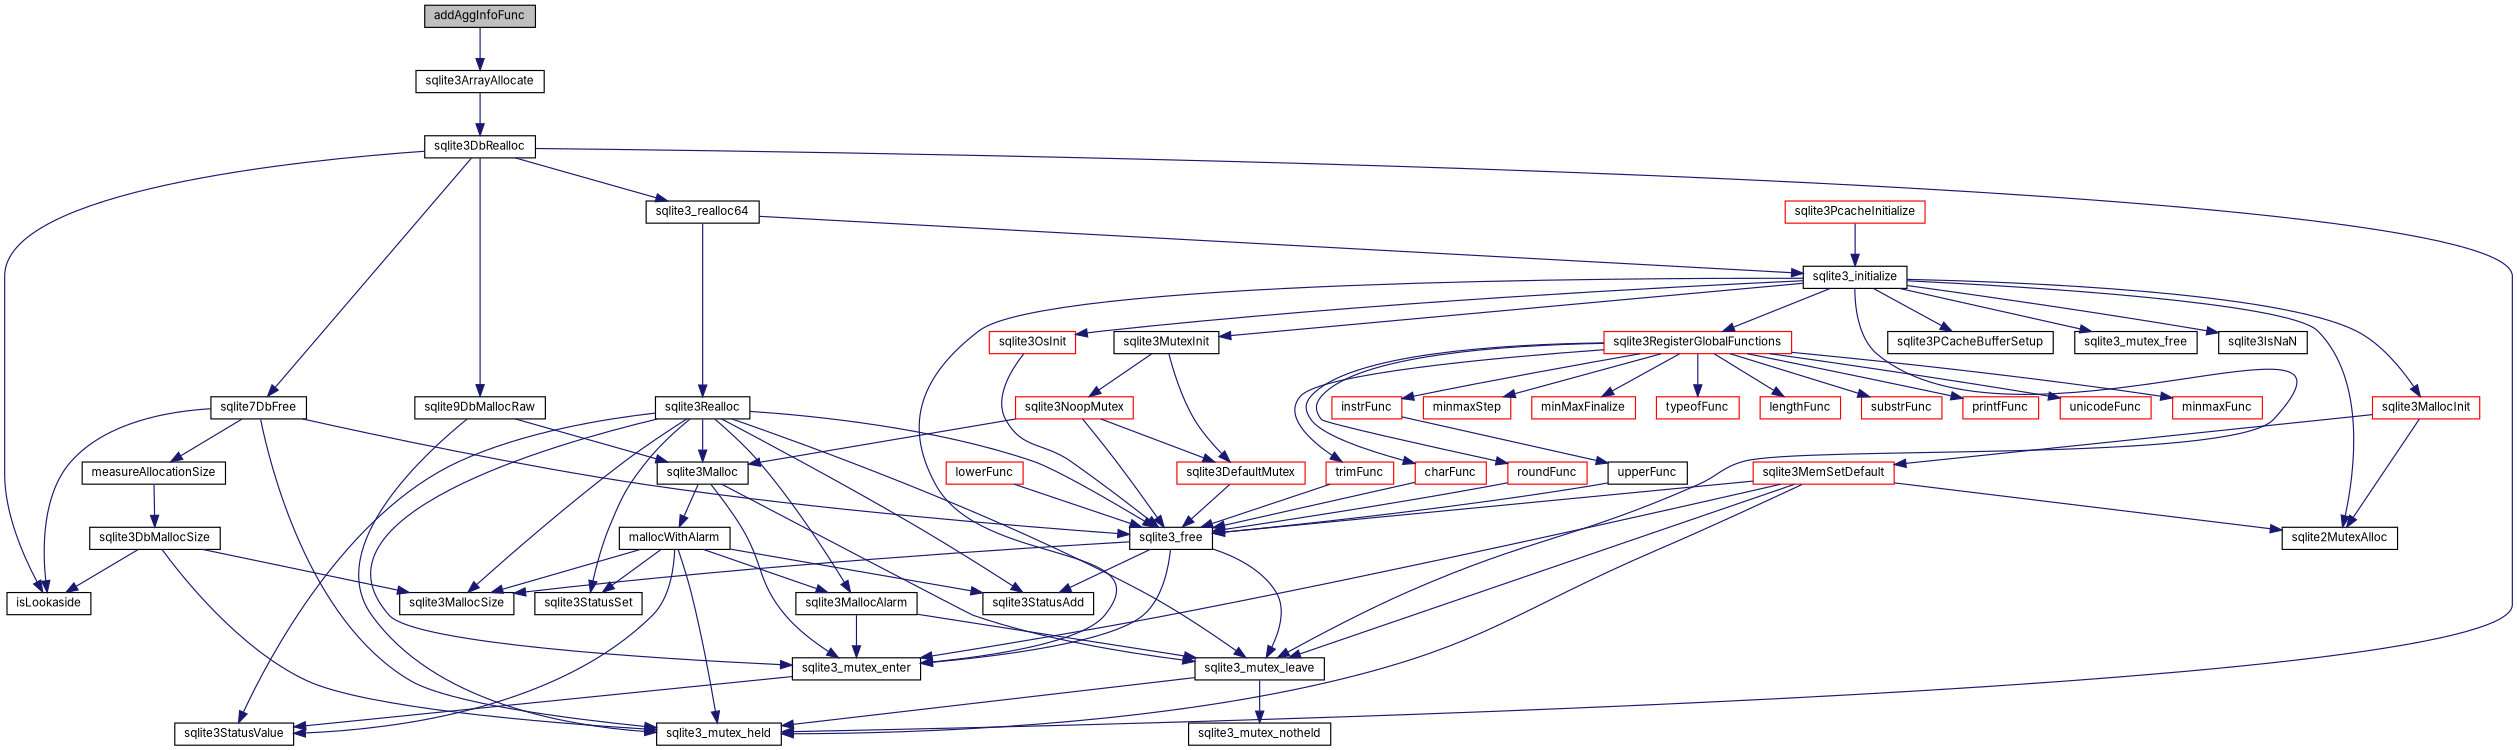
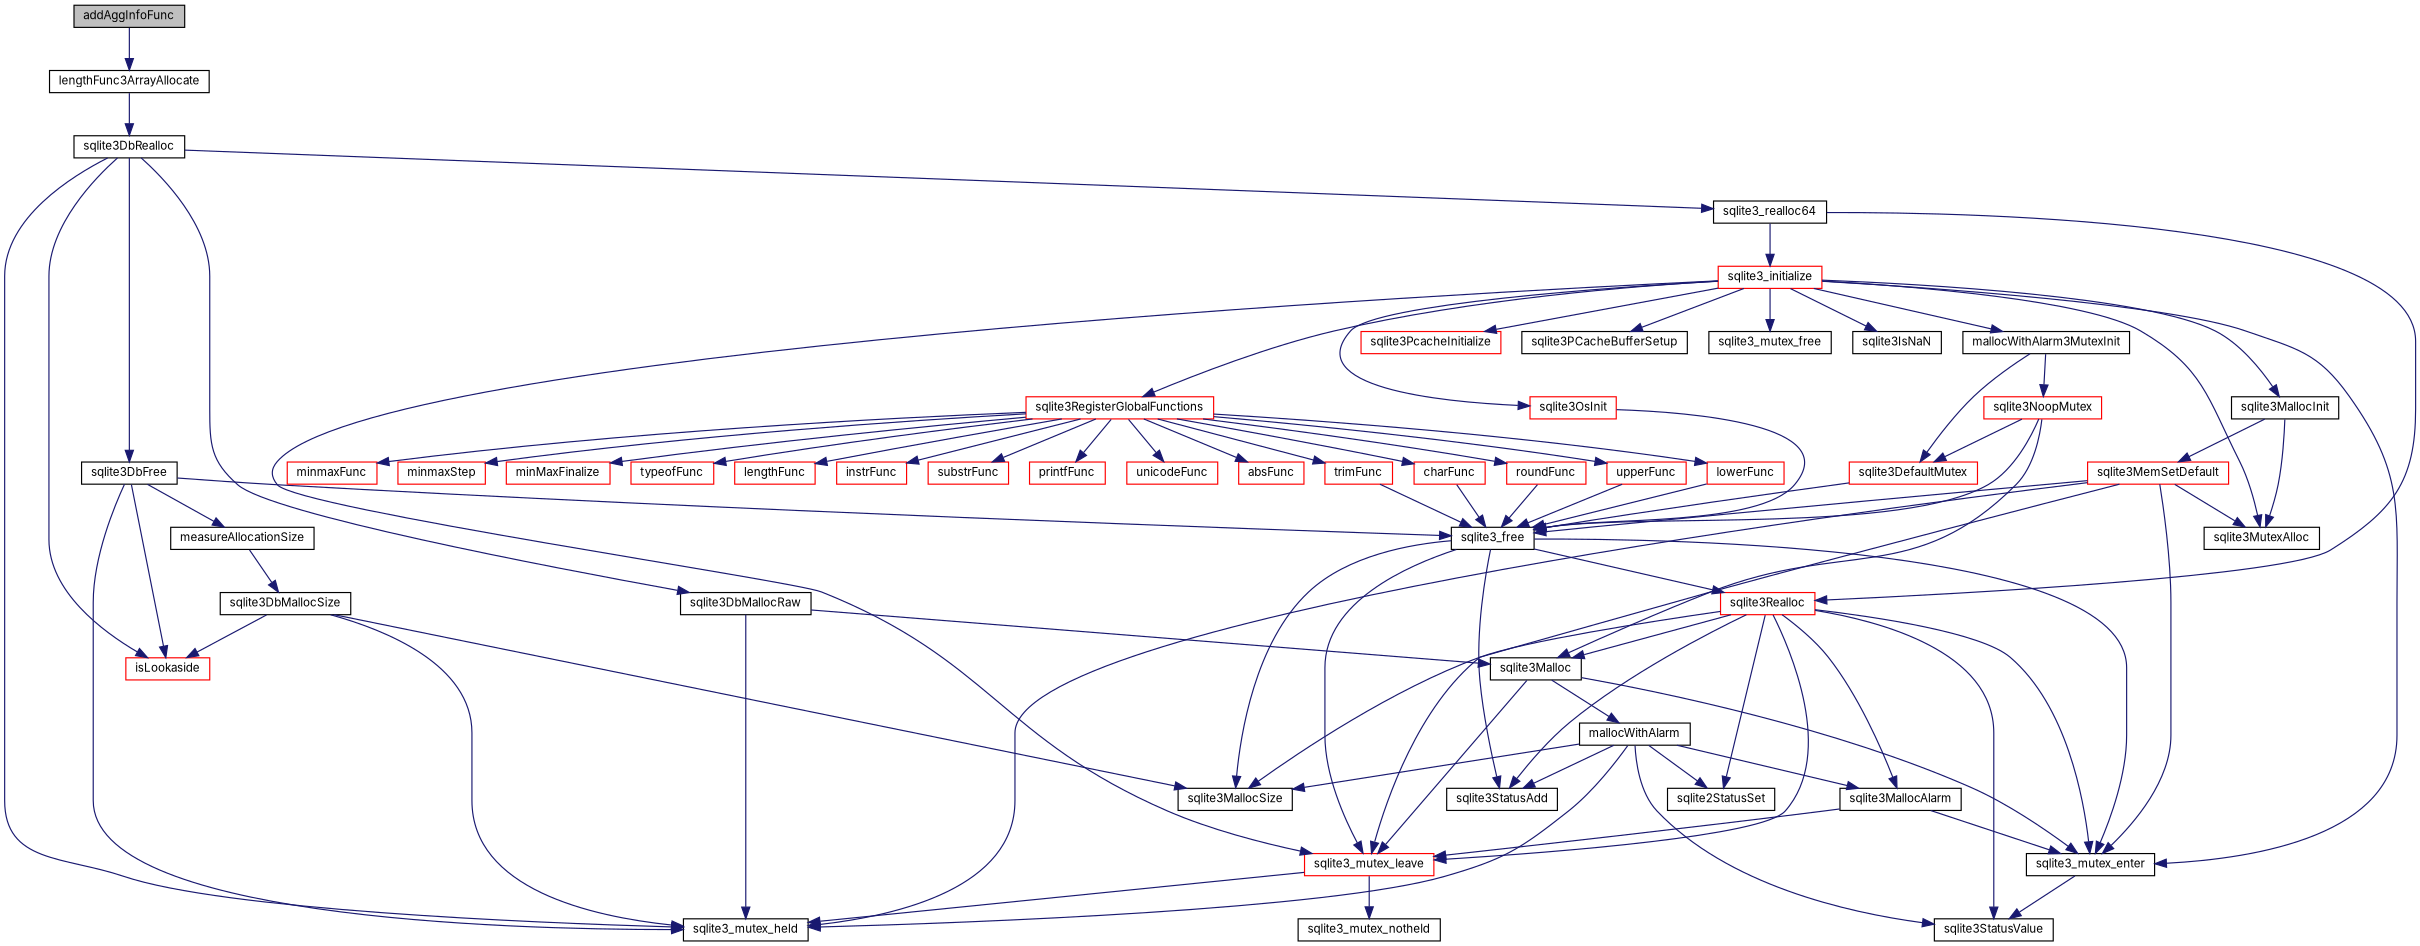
(480, 82) -> (129, 82)
(1855, 239) -> (1607, 309)
(1855, 277) -> (1770, 277)
(1166, 343) -> (2046, 343)
(259, 408) -> (129, 473)
(480, 408) -> (746, 604)
(703, 408) -> (1768, 604)
(2426, 408) -> (2285, 408)
none -> (1455, 433)
(1499, 439) -> (1405, 436)
(955, 440) -> (1623, 569)
none -> (1271, 473)
(1648, 473) -> (1647, 473)
(2340, 538) -> (2262, 538)
(49, 604) -> (168, 669)
(588, 604) -> (1721, 799)
(1260, 669) -> (1369, 865)
